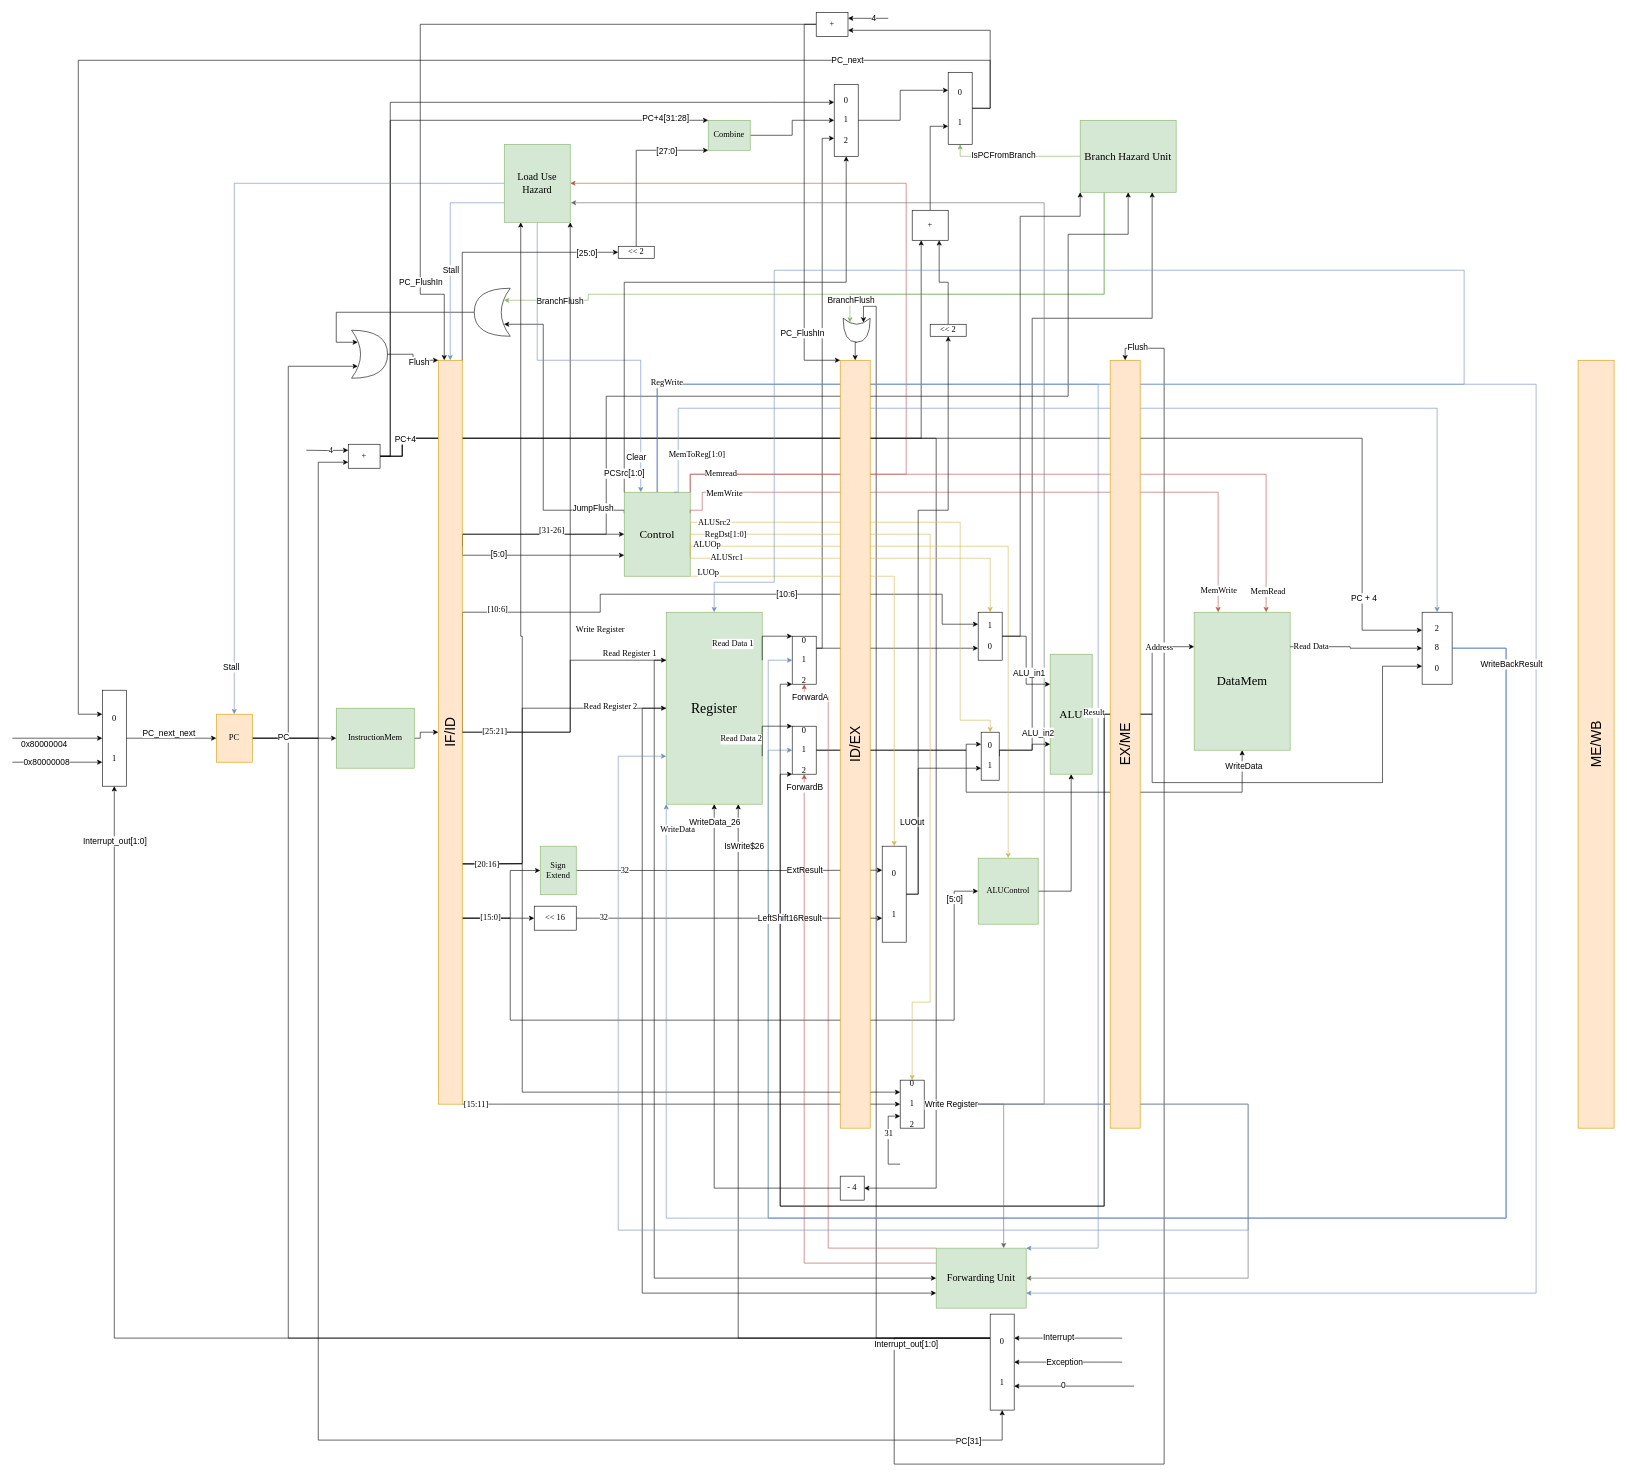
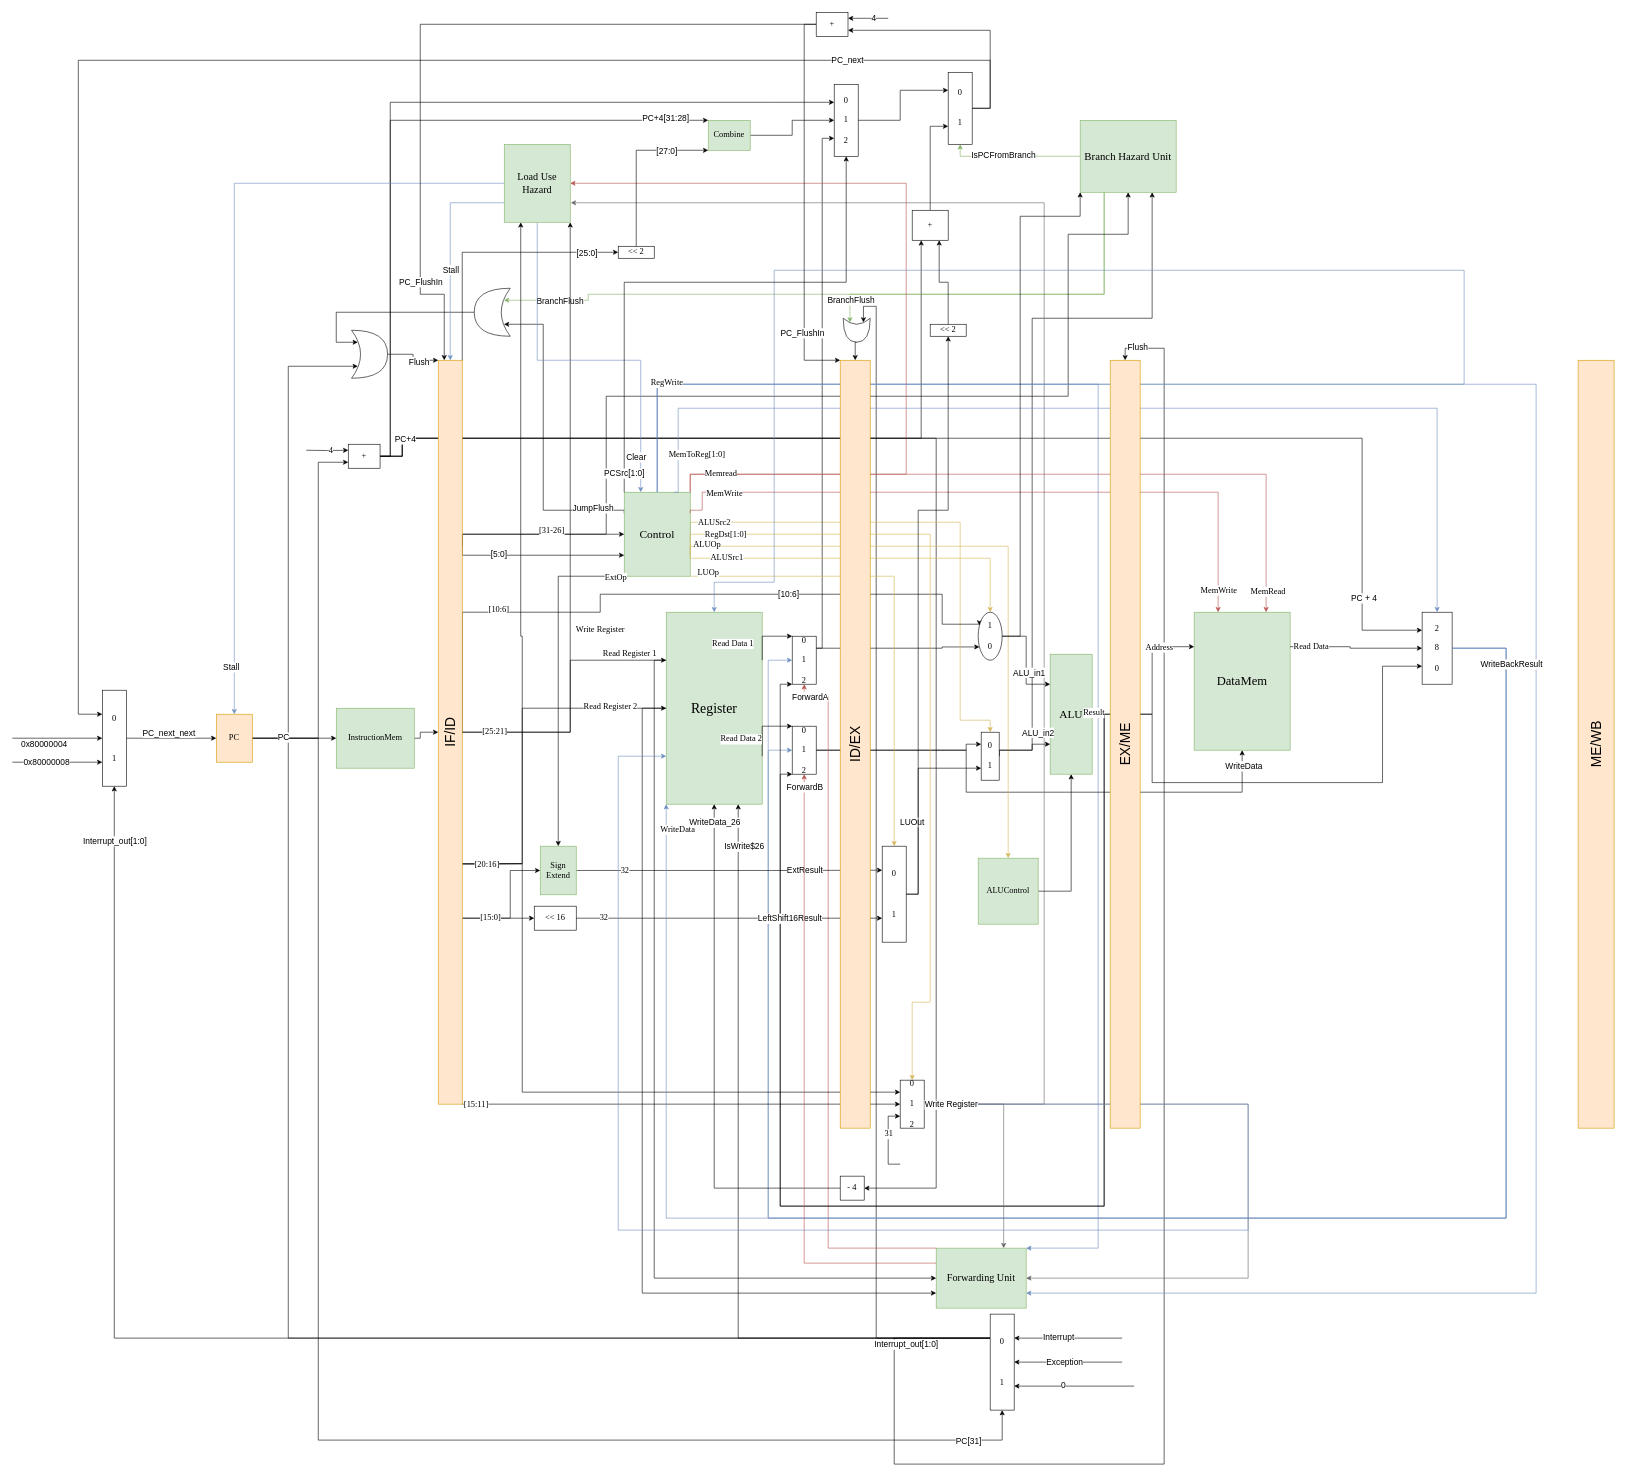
none -> (614, 576)
(990, 636) -> (990, 636)
(954, 896) -> none
